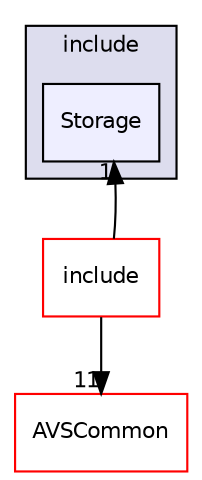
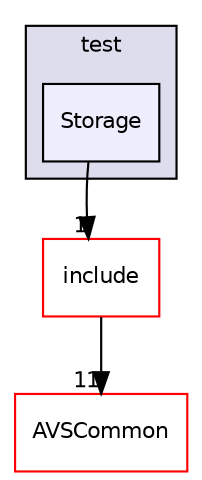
(101, 46) -> (101, 46)
(116, 211) -> (87, 192)
